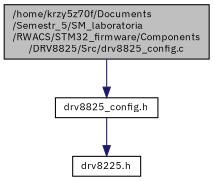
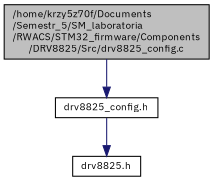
(107, 166) -> (107, 166)
